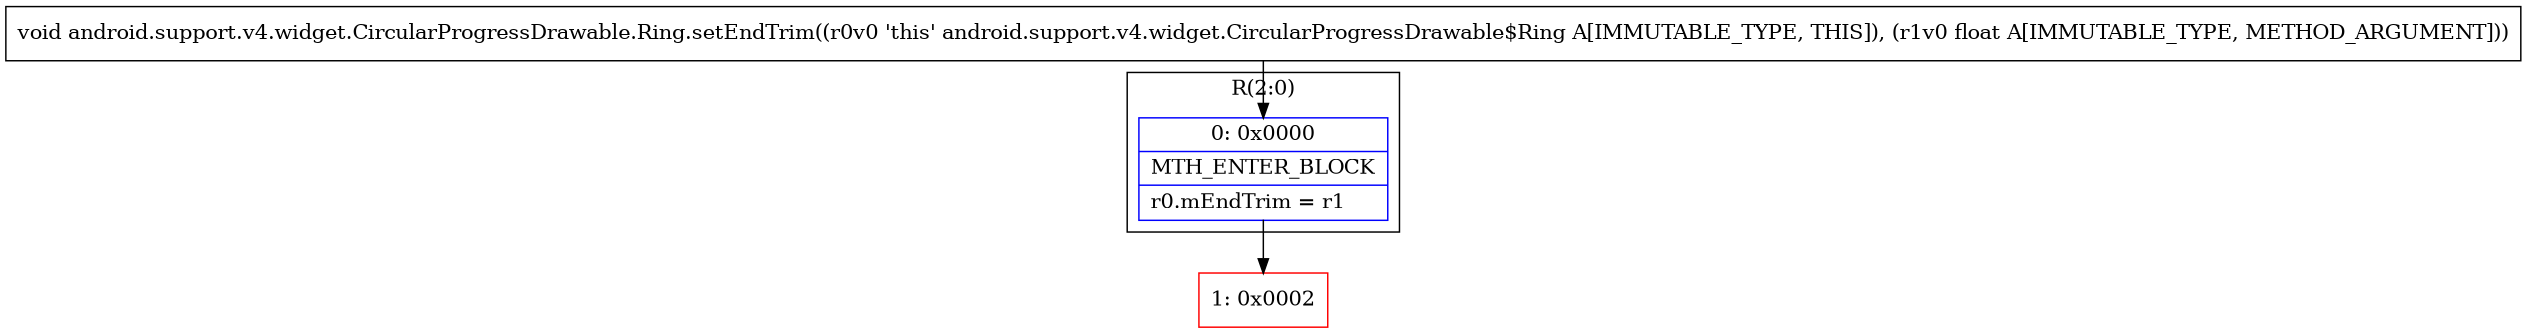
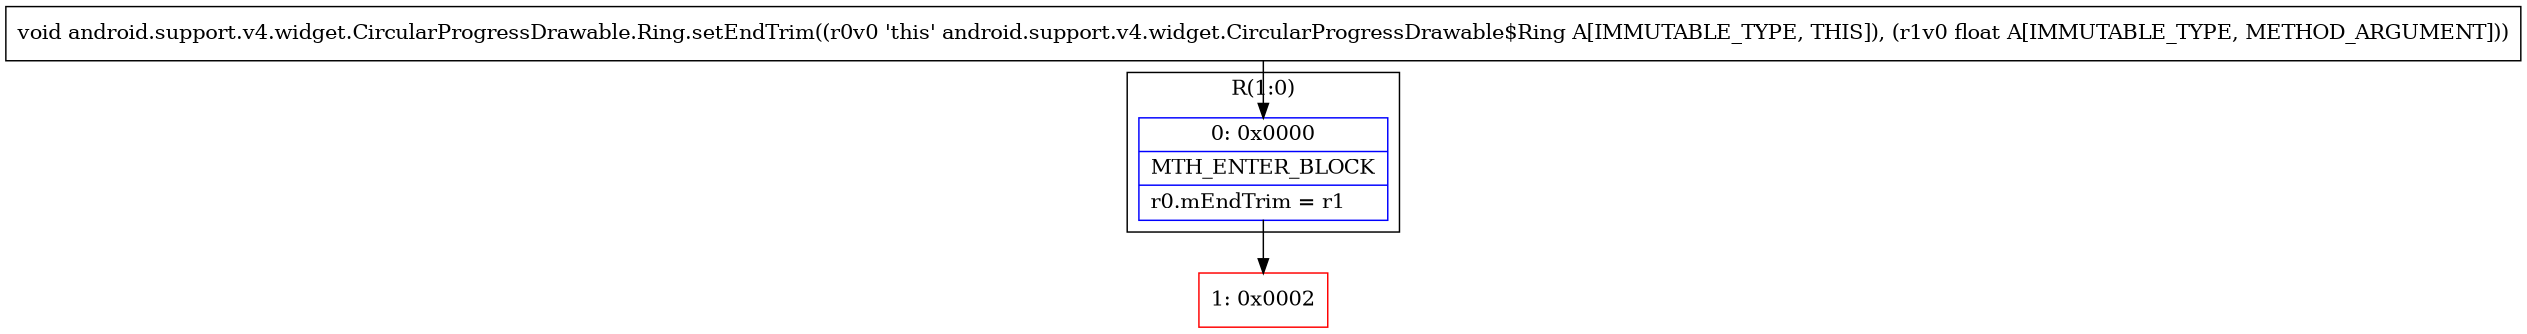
(1263, 89) -> (1263, 89)
